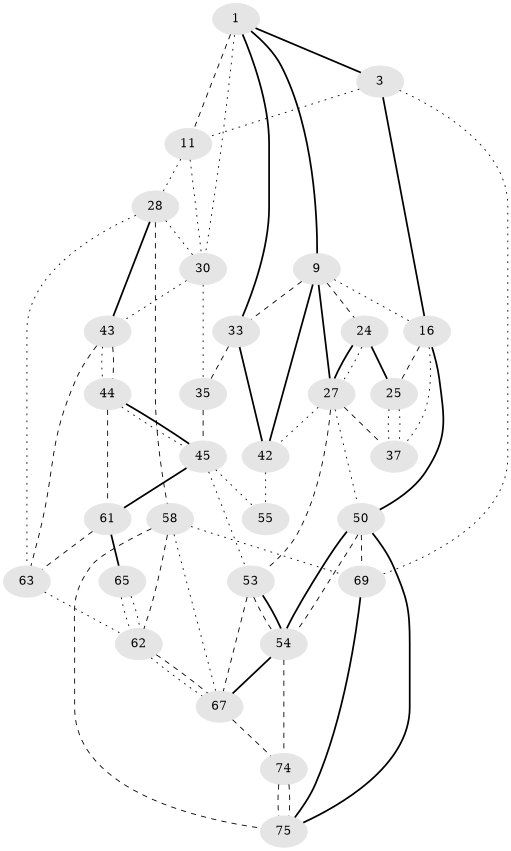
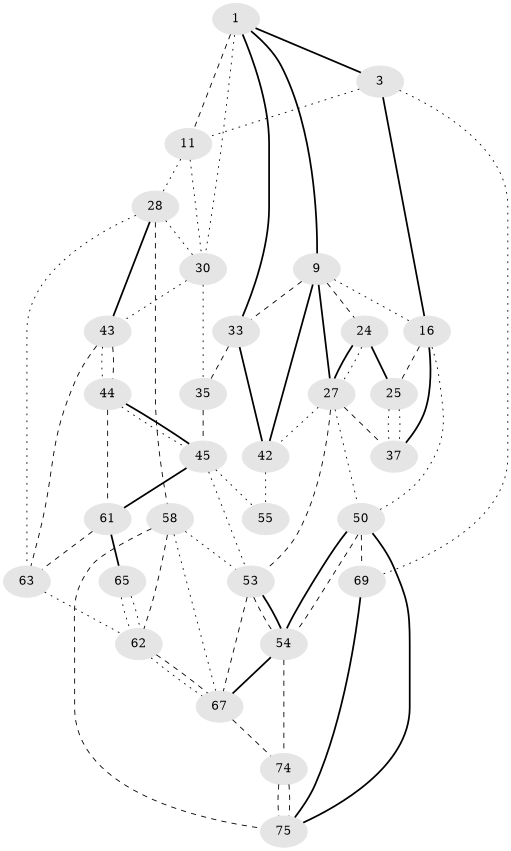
(428, 398) -> (428, 398)
(441, 441) -> (441, 441)
(266, 550) -> (211, 550)
